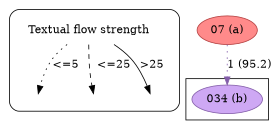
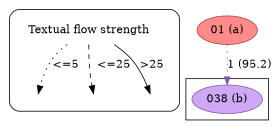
(227, 30) -> (227, 30)
(227, 99) -> (227, 99)
